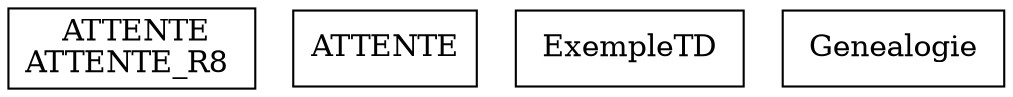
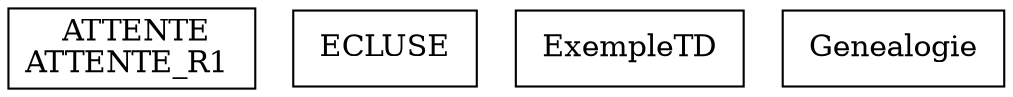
(132, 49) -> (132, 49)
(385, 49) -> (385, 49)
